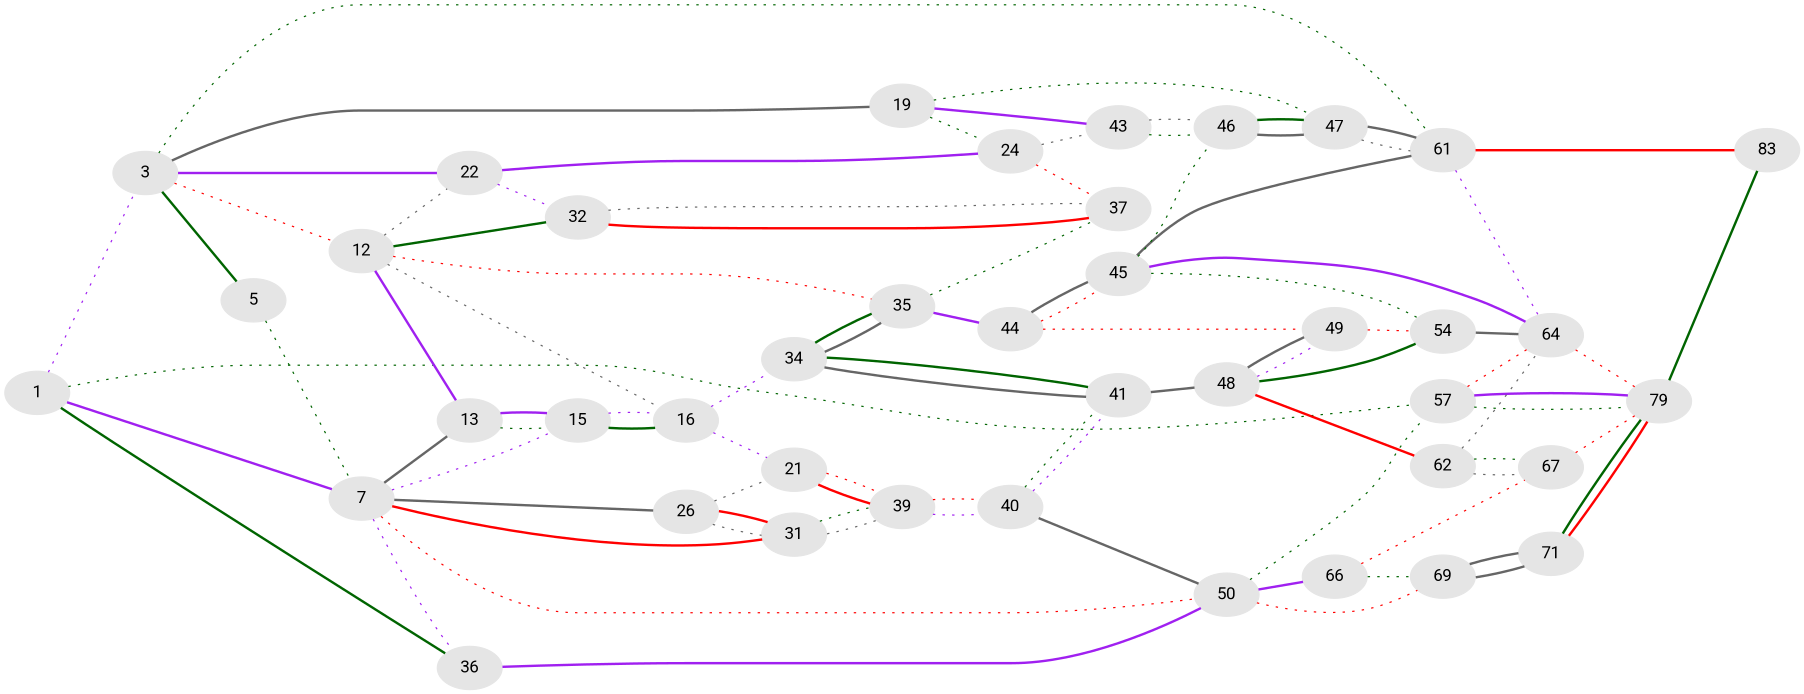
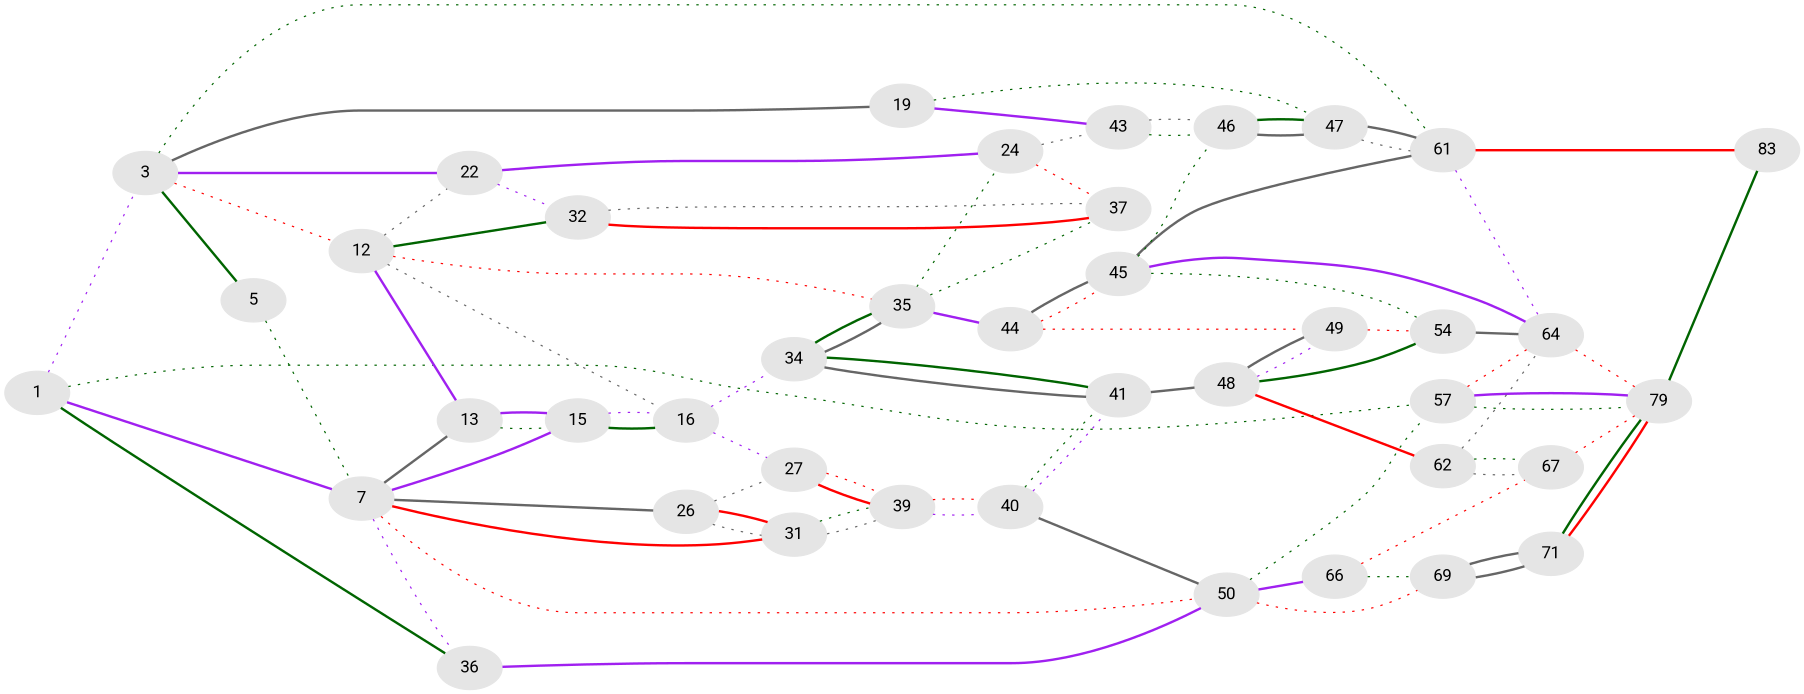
(956, 129) -> (950, 237)
(472, 464) -> (472, 464)
(794, 470) -> (794, 470)
